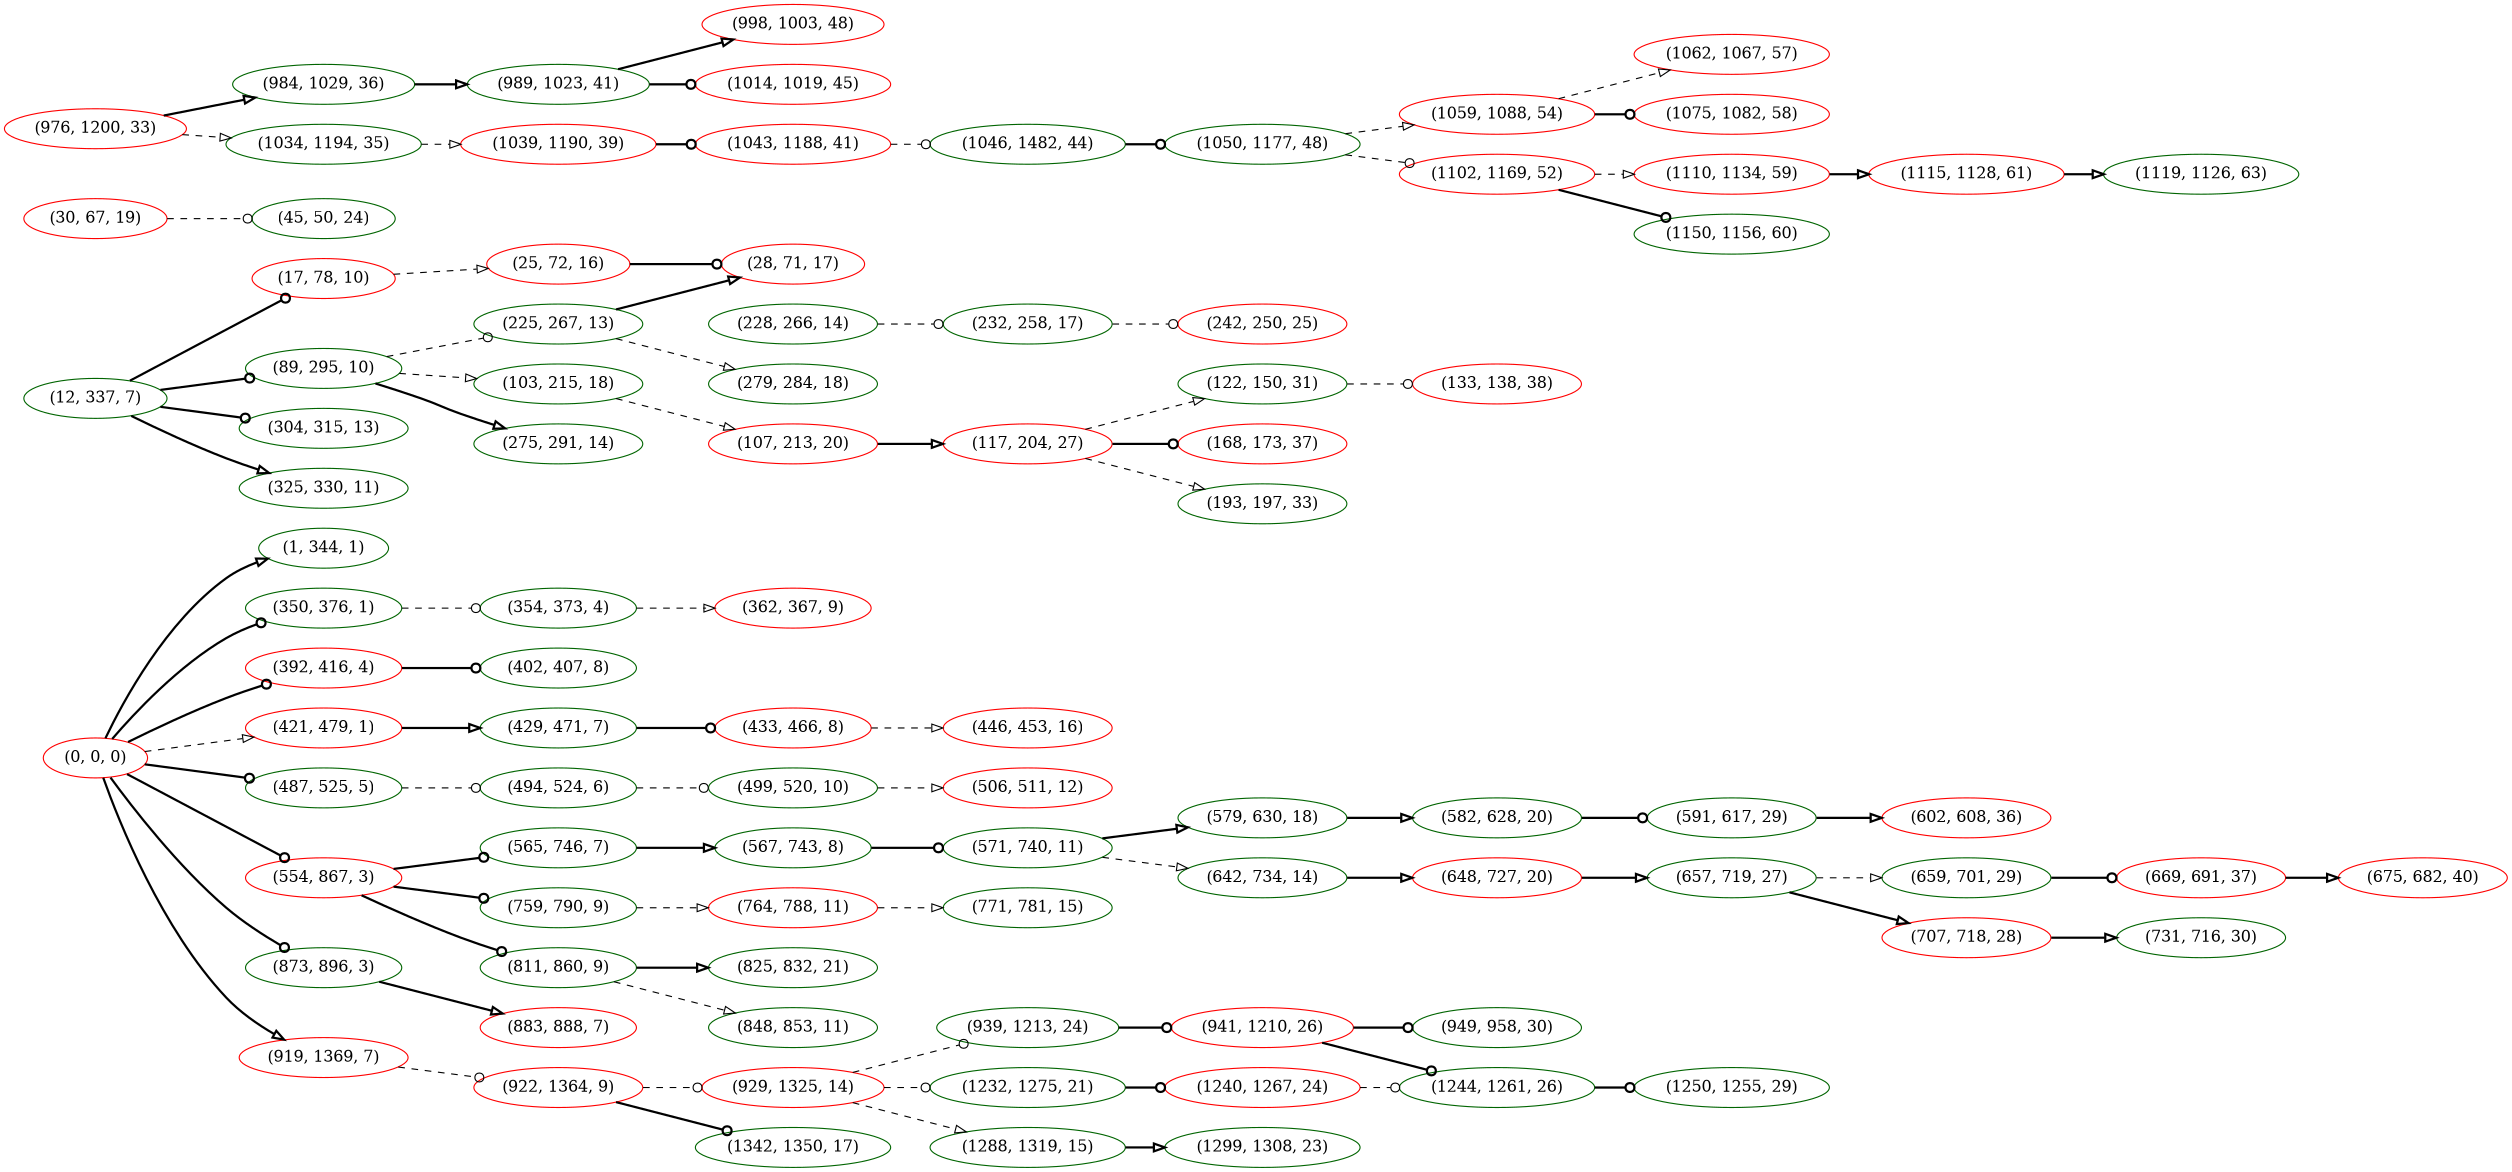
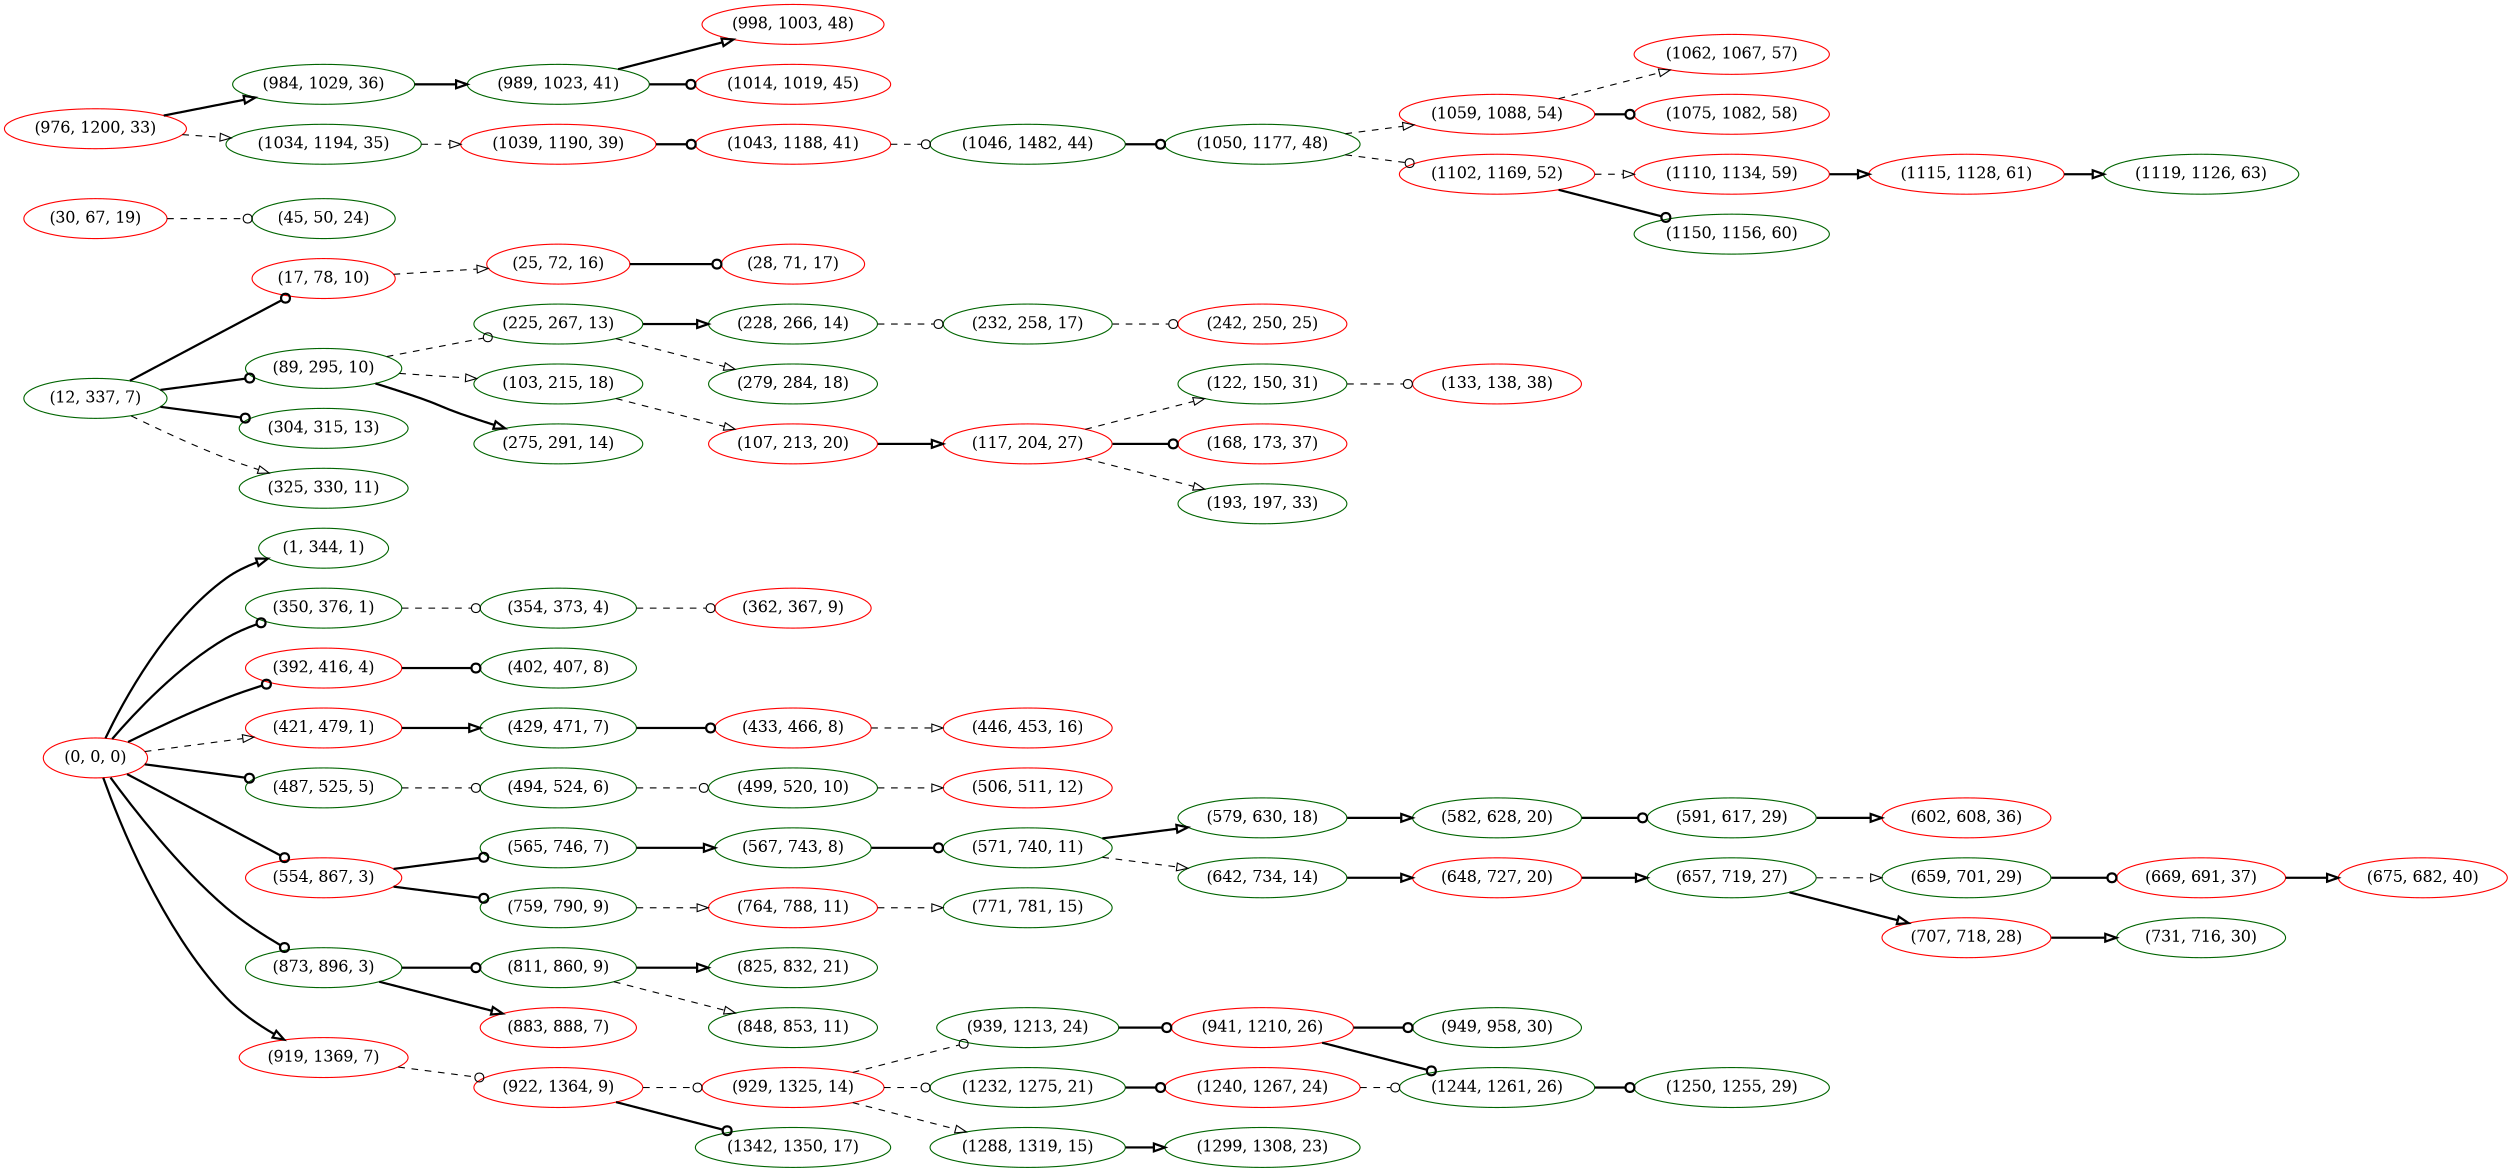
(672, 295) -> (670, 324)
(194, 445) -> (194, 445)
(671, 608) -> (671, 608)
(429, 925) -> (437, 968)
